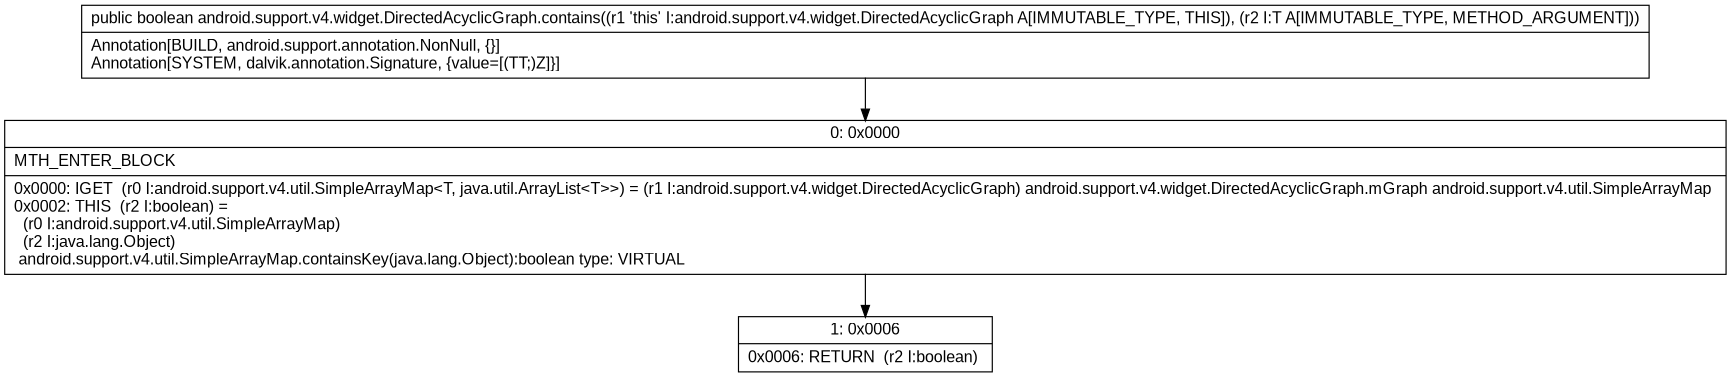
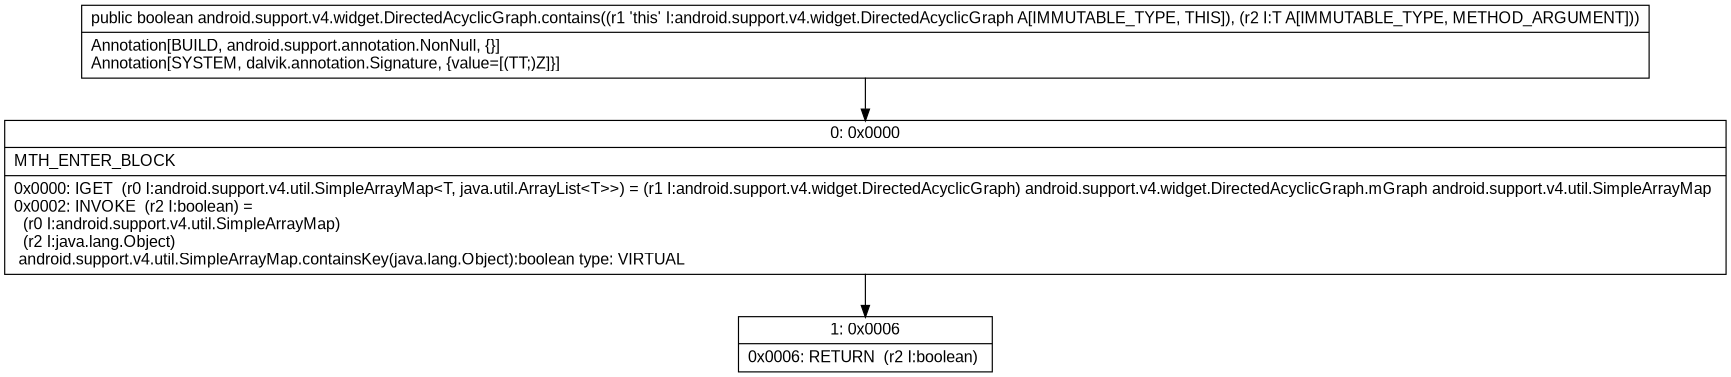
(124, 207) -> (136, 207)
